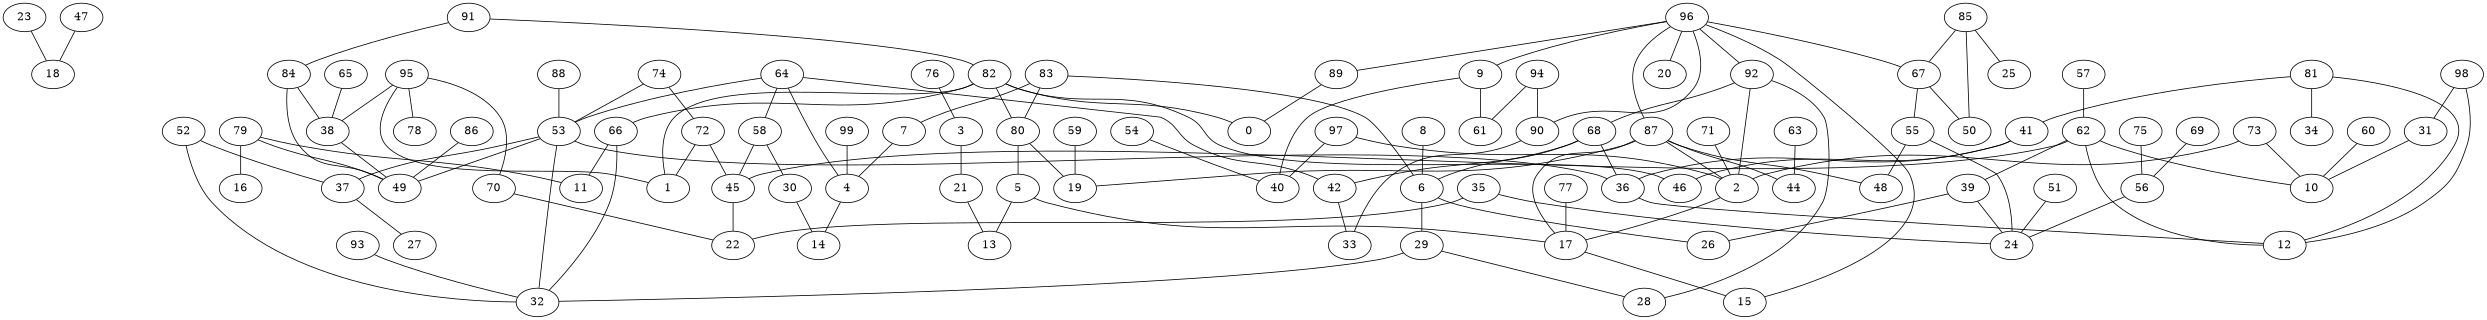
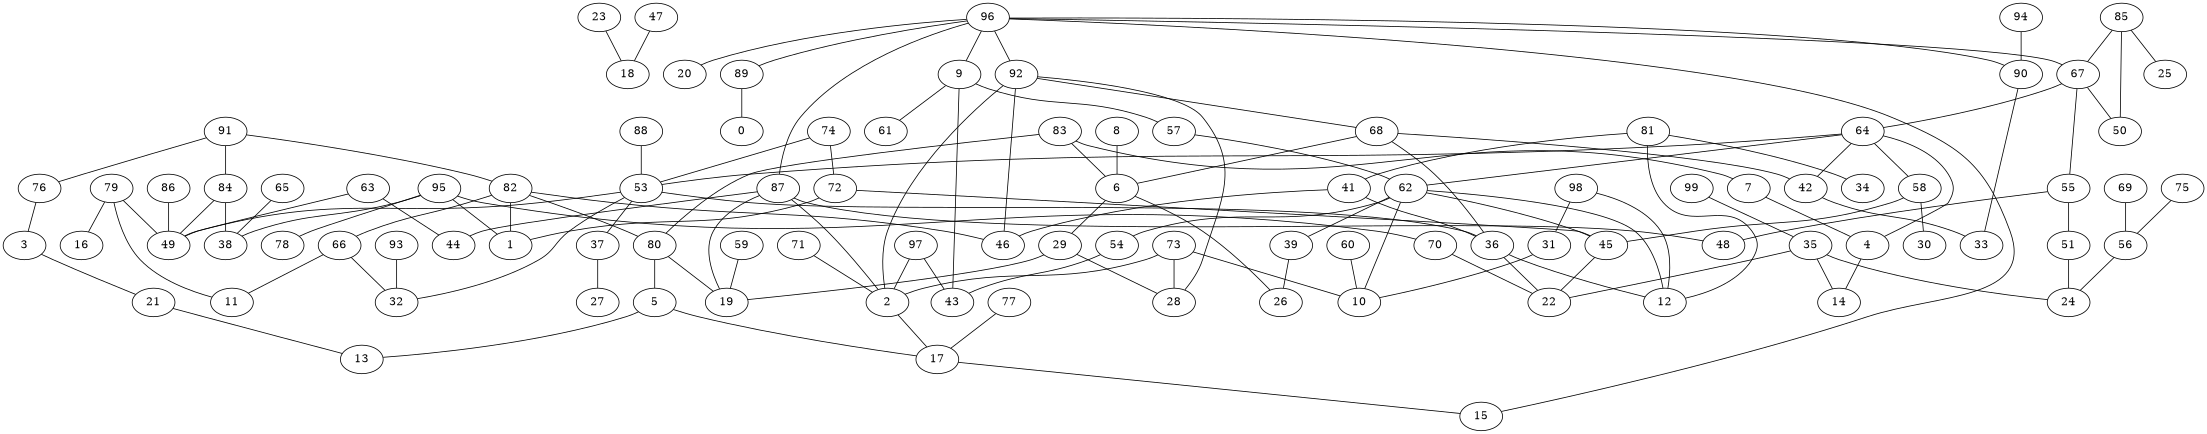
none -> (1067, 103)
(1509, 103) -> none
(1119, 104) -> none
none -> (1974, 110)
(184, 131) -> none
none -> (1010, 153)
(847, 157) -> (1751, 217)
none -> (132, 159)
(365, 161) -> (295, 207)
none -> (1624, 161)
(1990, 170) -> (2069, 217)
(1539, 172) -> none
(1278, 188) -> (952, 302)
(804, 217) -> (1825, 274)
none -> (1262, 217)
(1990, 217) -> none
none -> (1174, 274)
none -> (1521, 274)
(982, 289) -> (904, 282)
